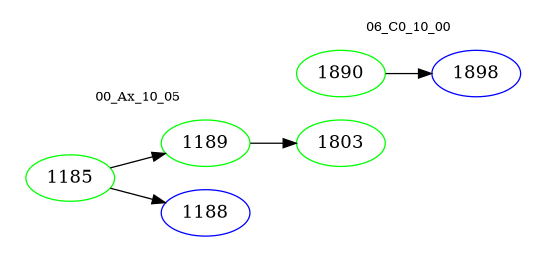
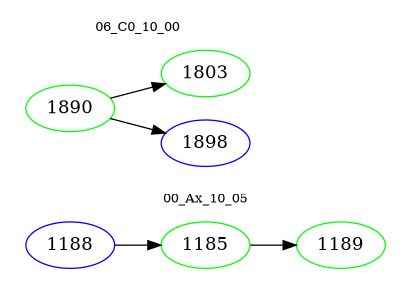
(268, 143) -> (131, 93)
(131, 194) -> (131, 245)
